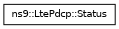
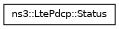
(60, 15) -> (60, 15)
